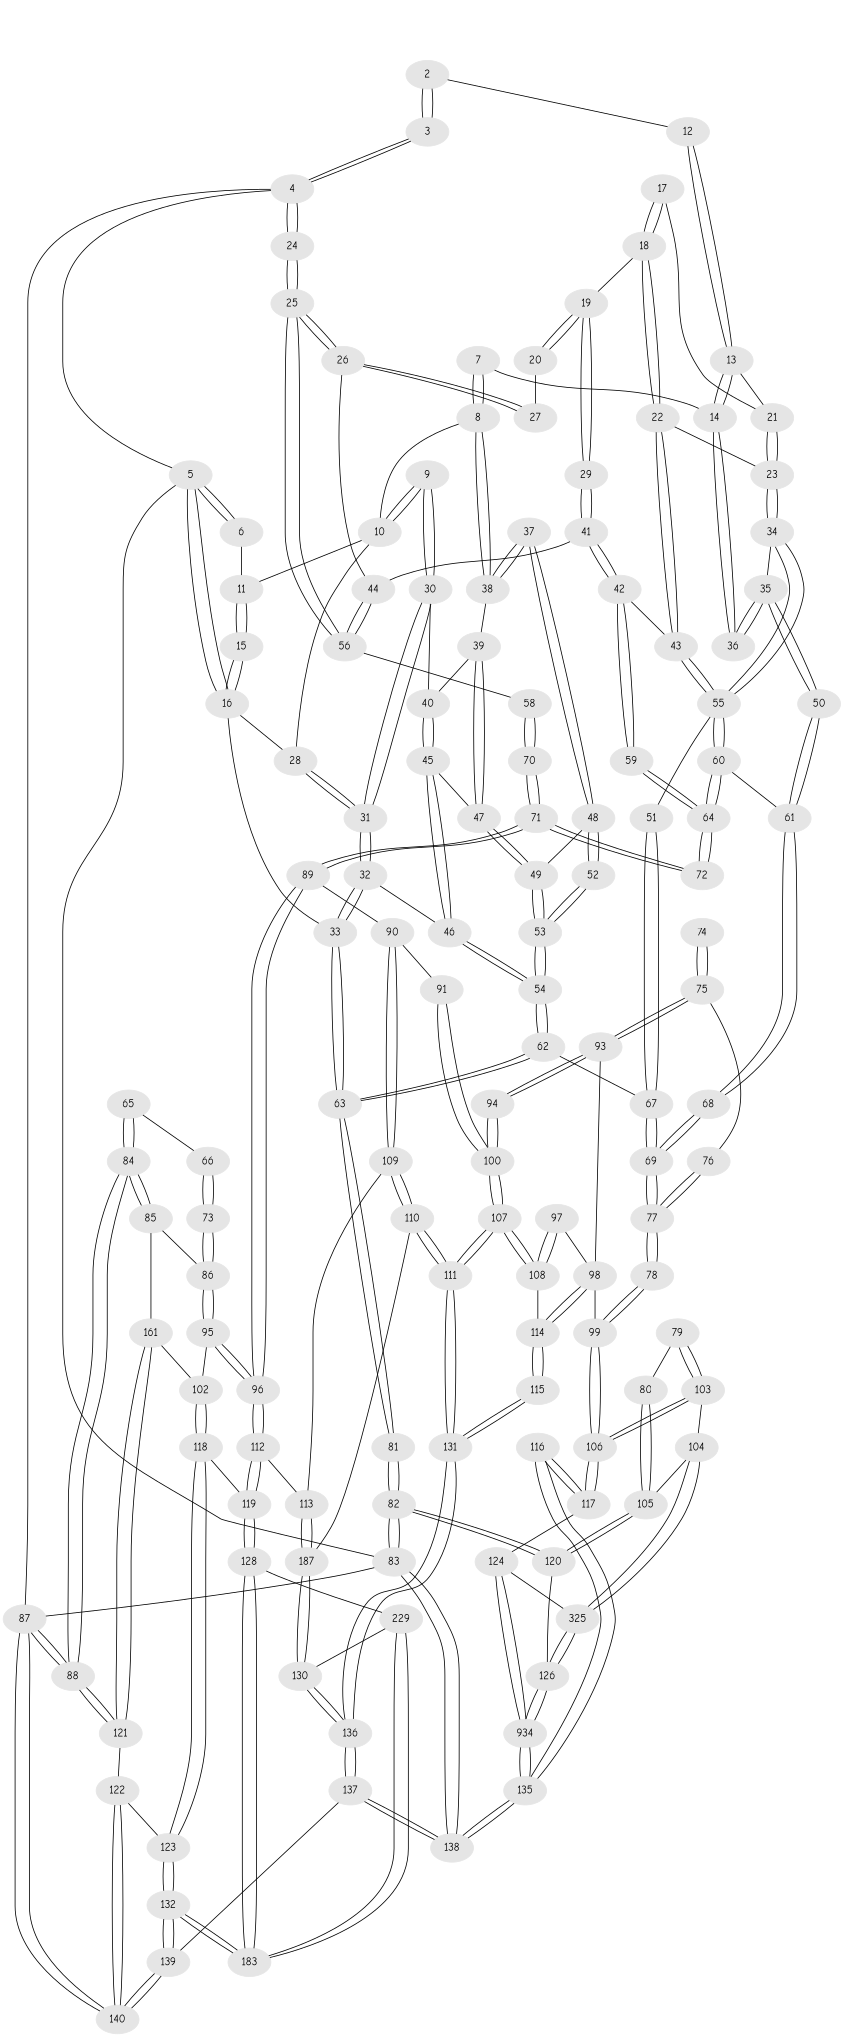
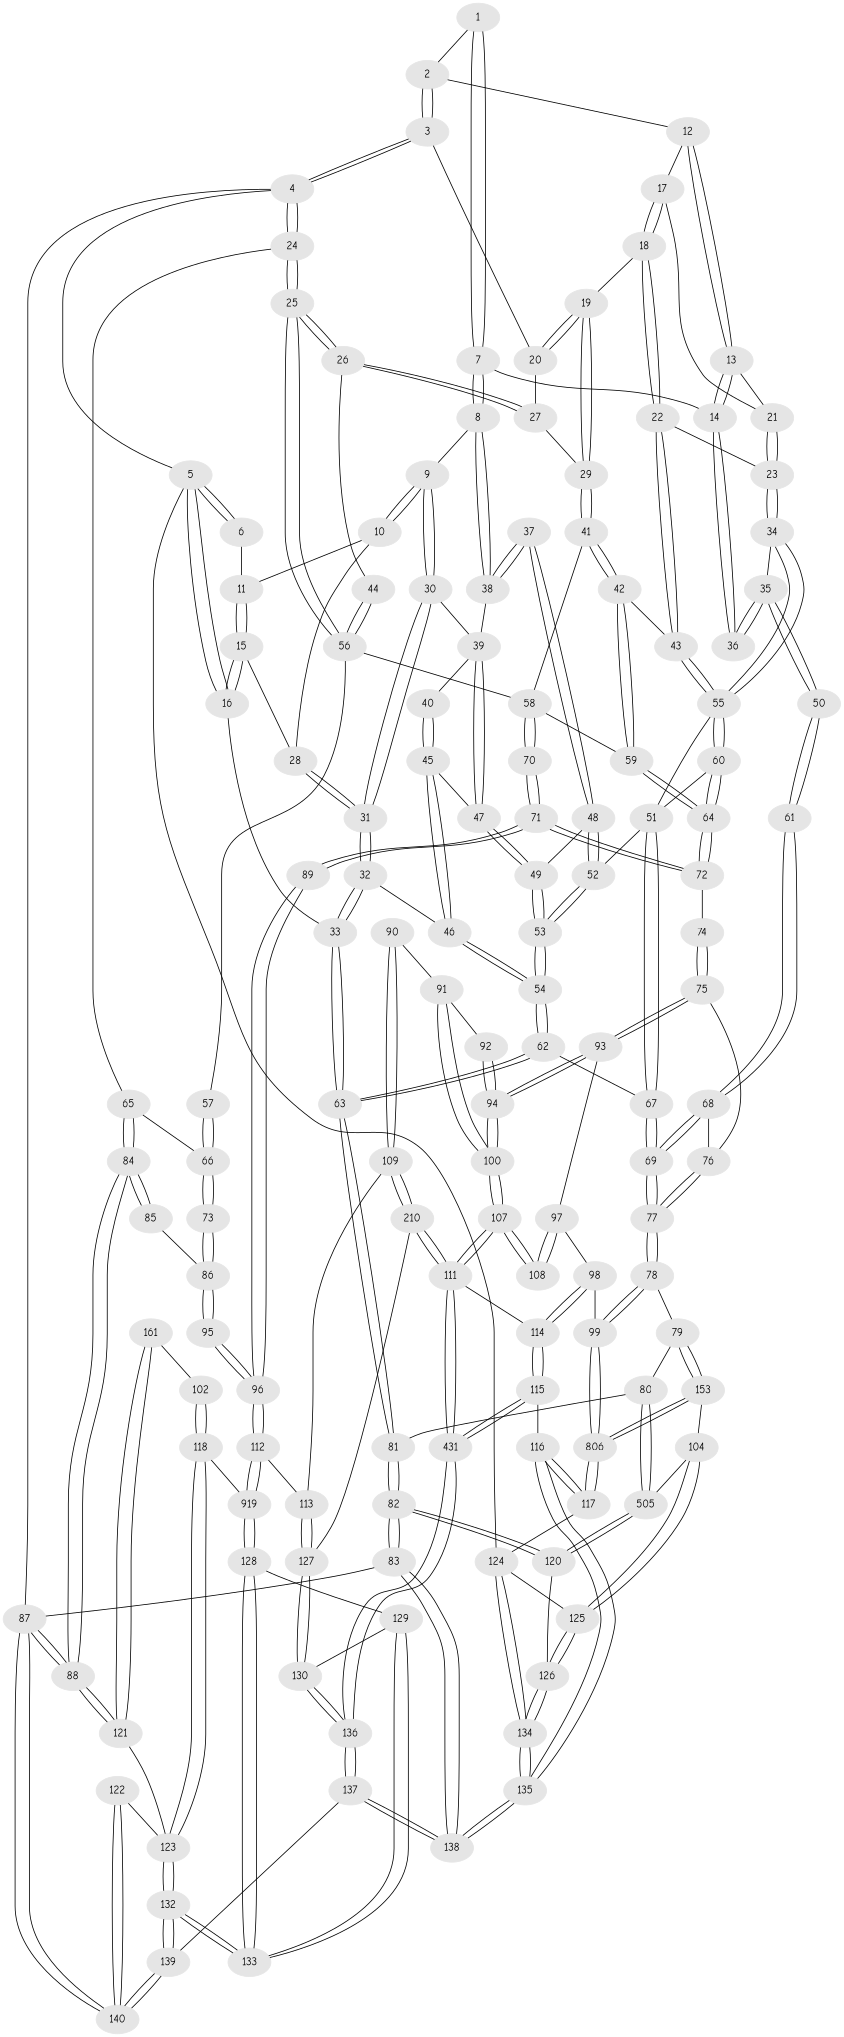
none -> (478, 17)
none -> (675, 161)
none -> (481, 247)
none -> (561, 446)
(402, 457) -> (453, 446)
(475, 561) -> (559, 615)
none -> (93, 614)
(429, 647) -> (455, 618)
(261, 732) -> (268, 704)
none -> (586, 735)
(754, 790) -> (685, 790)
none -> (624, 845)
(342, 899) -> none
none -> (702, 904)
none -> (486, 1047)
(63, 1102) -> (261, 1068)
none -> (208, 1104)
none -> (709, 1133)
(598, 1161) -> (578, 1133)
(412, 1219) -> (412, 1219)
(151, 1276) -> none
(538, 1305) -> (497, 1306)
none -> (665, 1305)
(205, 1362) -> none
(703, 1390) -> (703, 1390)
none -> (517, 1414)
none -> (538, 1419)
(450, 1447) -> (450, 1447)
(595, 1447) -> (595, 1447)
(249, 1505) -> (249, 1505)
(646, 1505) -> (646, 1505)
(307, 1562) -> (307, 1562)
(401, 1619) -> (401, 1619)
(578, 1619) -> (578, 1619)
(525, 1733) -> (525, 1733)
(119, 1762) -> (151, 1789)
(249, 1962) -> (249, 1962)
